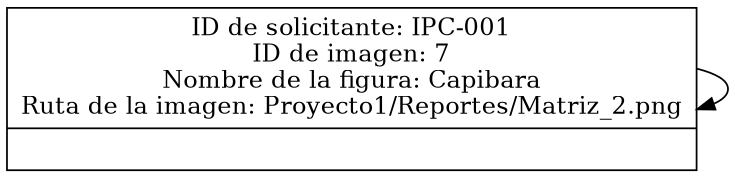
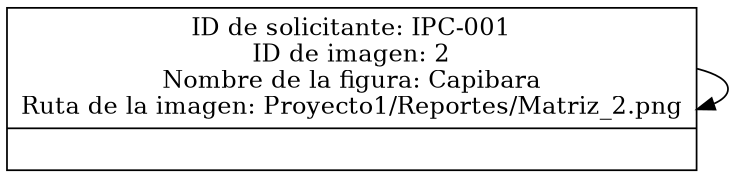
(352, 54) -> (352, 54)
